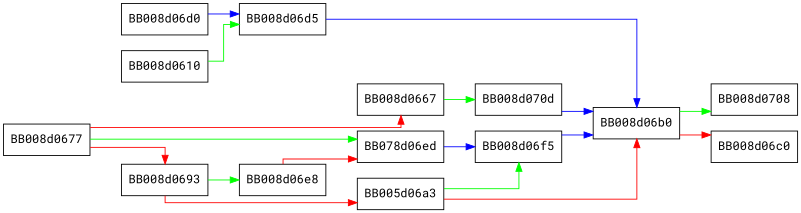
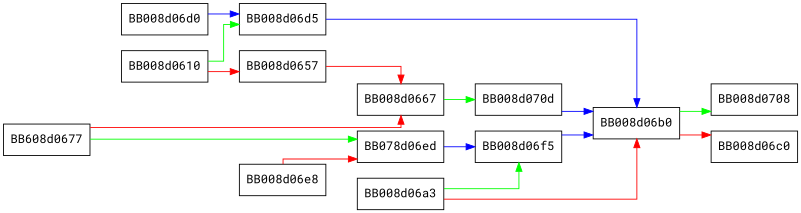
none -> (283, 66)
(47, 140) -> (47, 140)
(165, 180) -> none
(401, 194) -> (401, 194)
